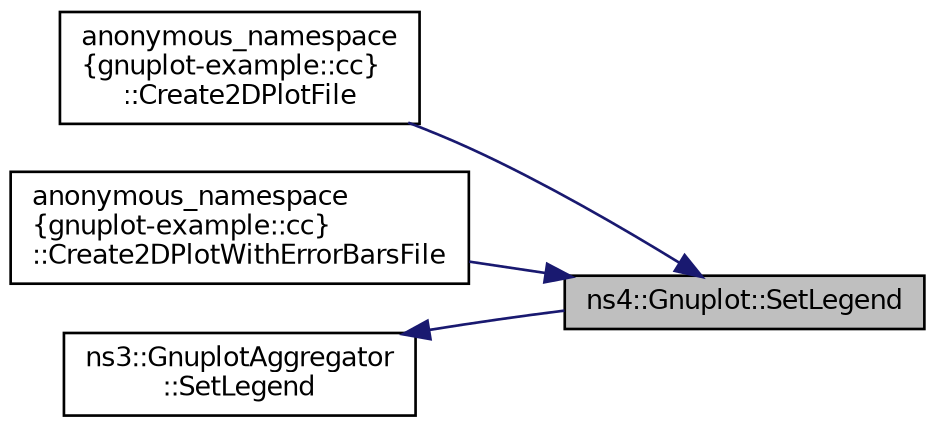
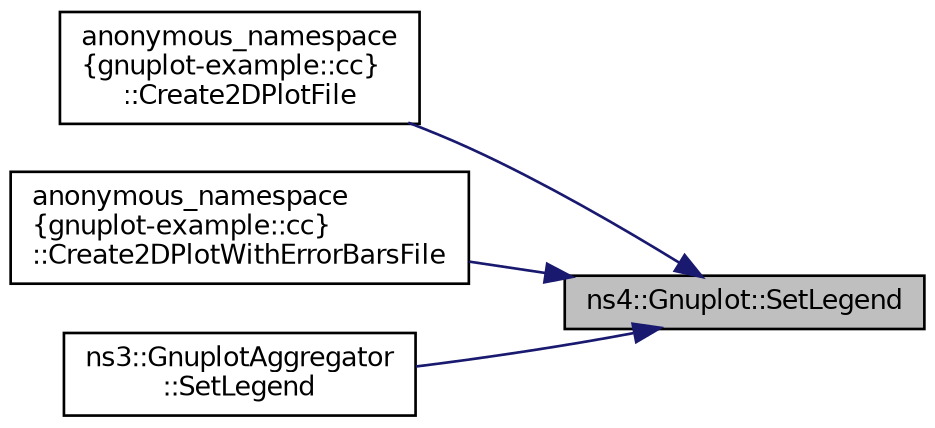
(497, 320) -> (525, 351)
